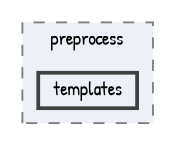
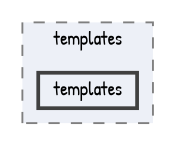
(88, 40) -> (88, 40)
